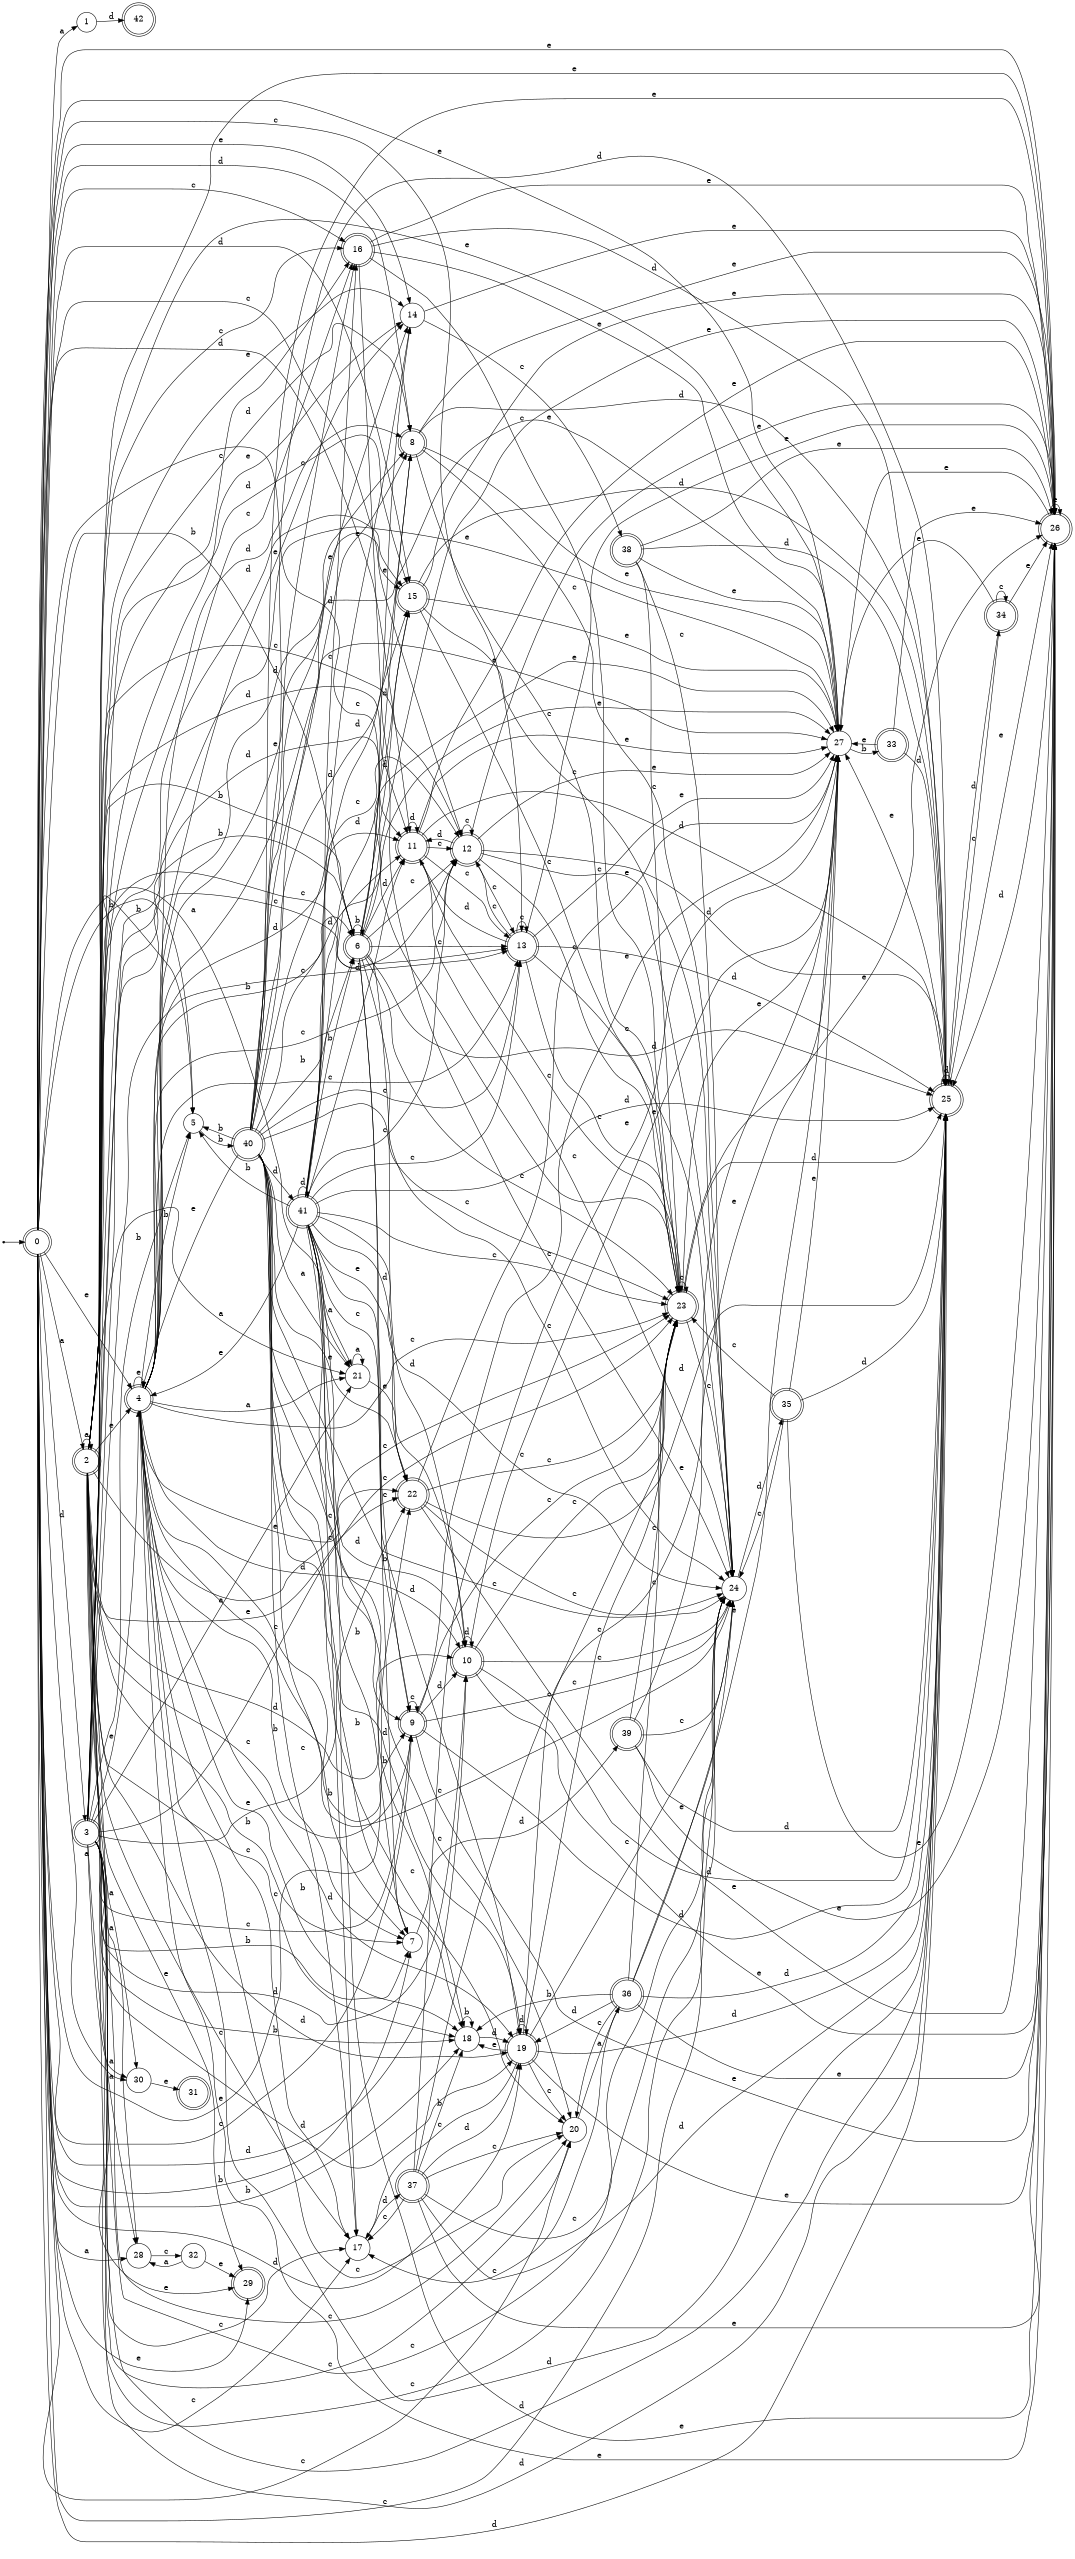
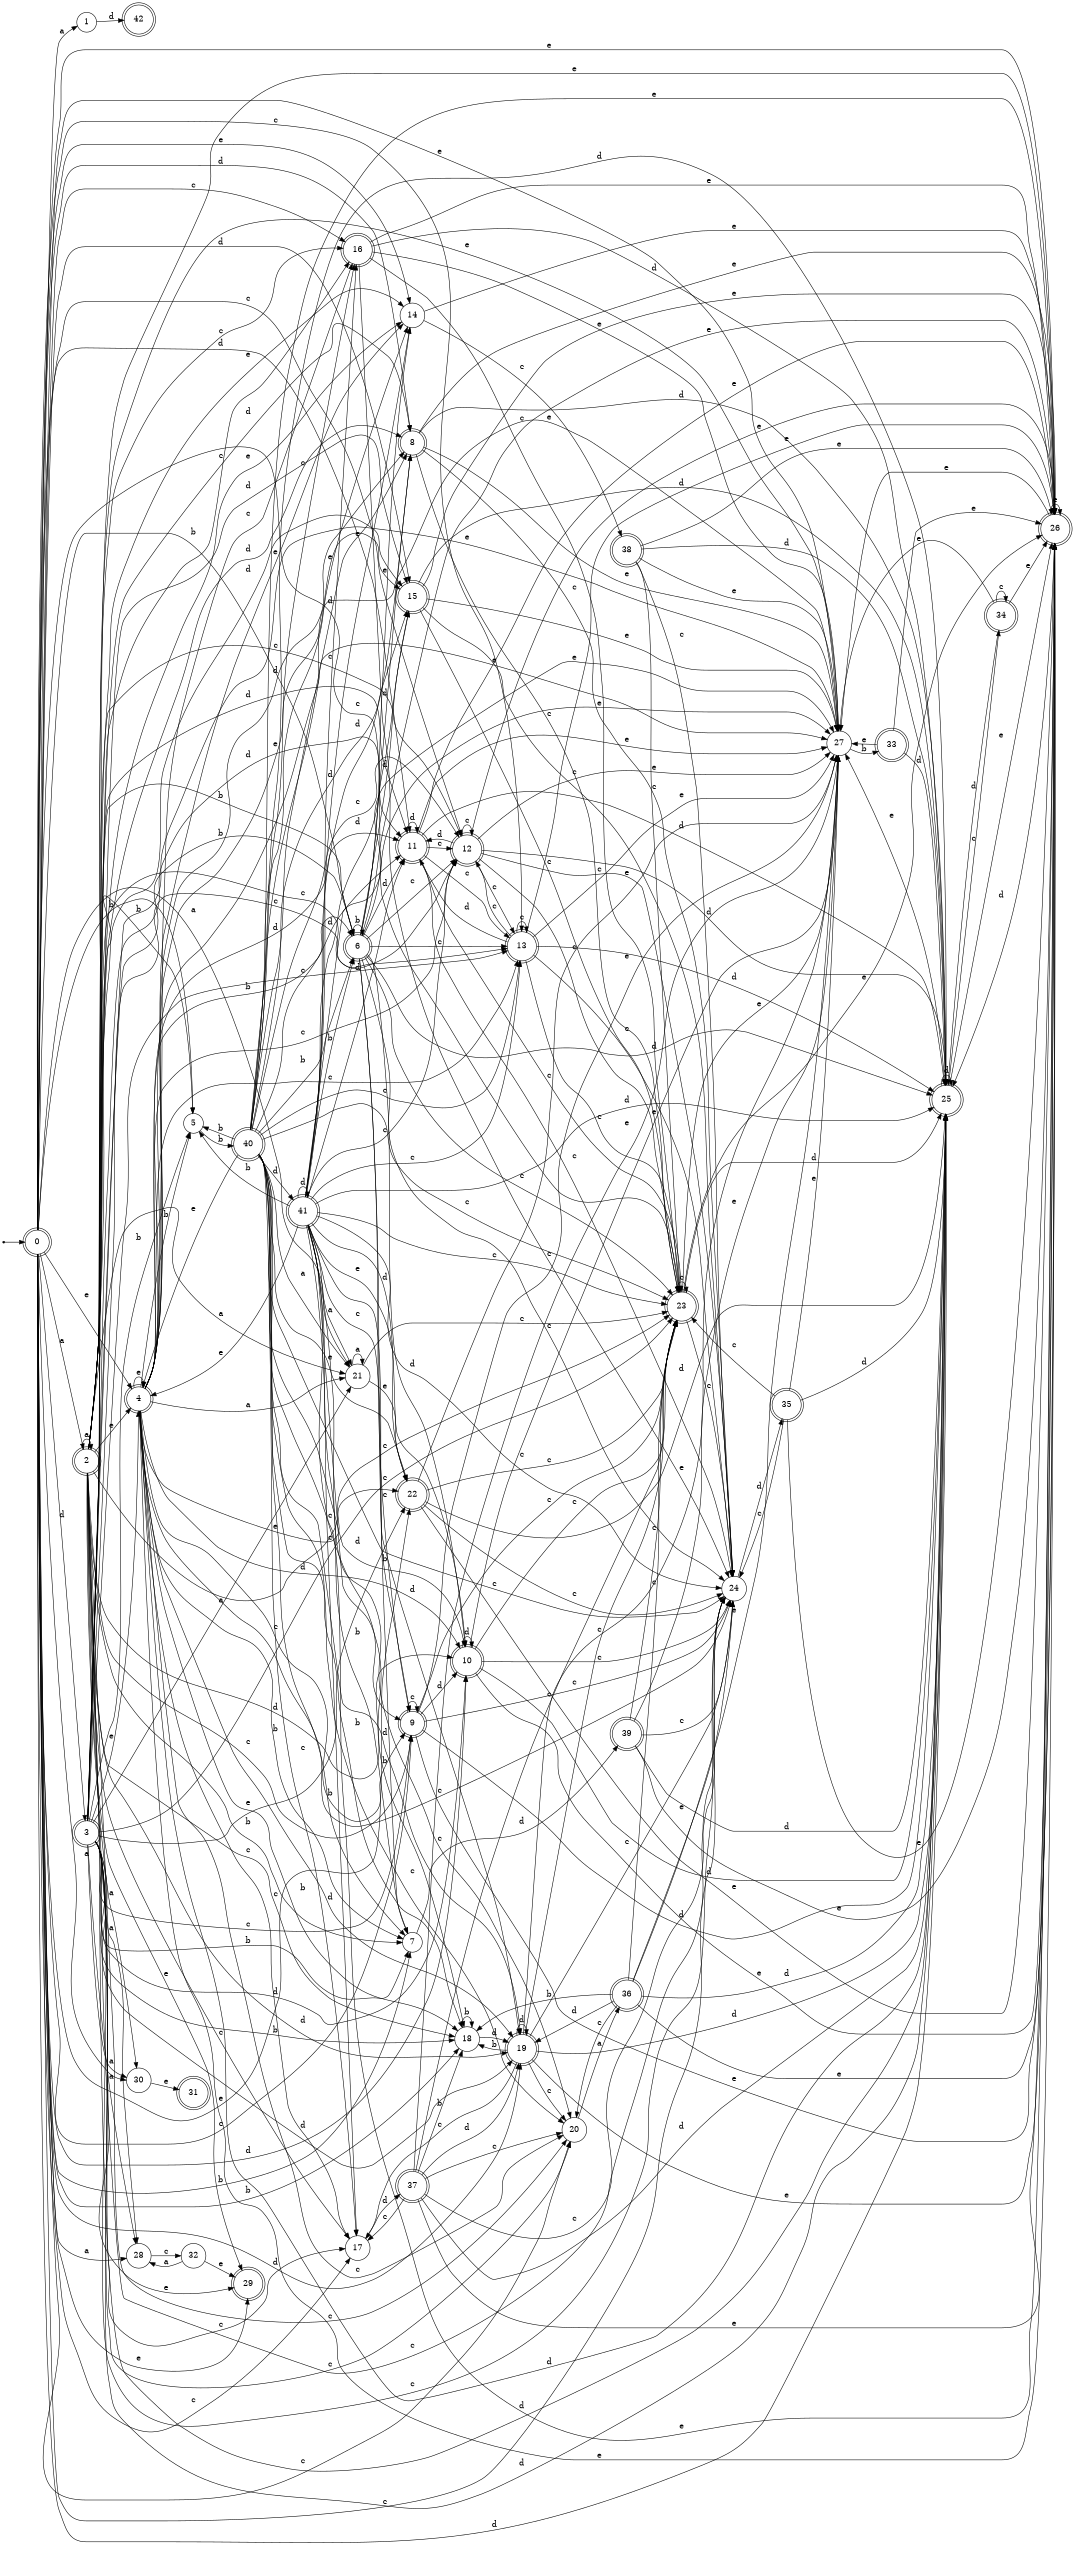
(405, 1356) -> (496, 1323)
(201, 1621) -> none
(494, 2045) -> (494, 2045)
(560, 2216) -> none
